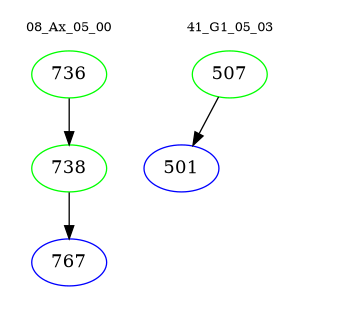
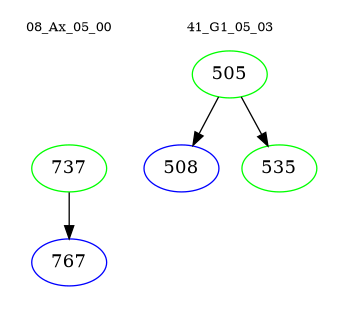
(69, 74) -> none
(230, 74) -> (230, 74)
(69, 168) -> (69, 168)
(181, 168) -> (181, 168)
none -> (279, 168)
